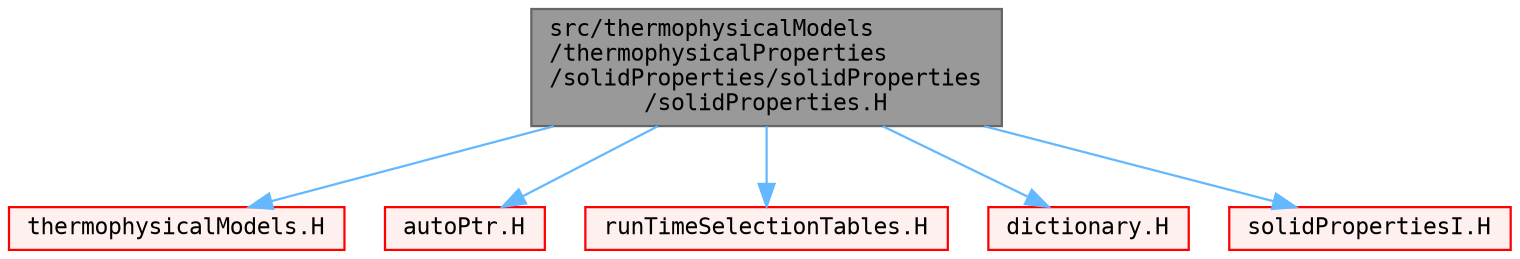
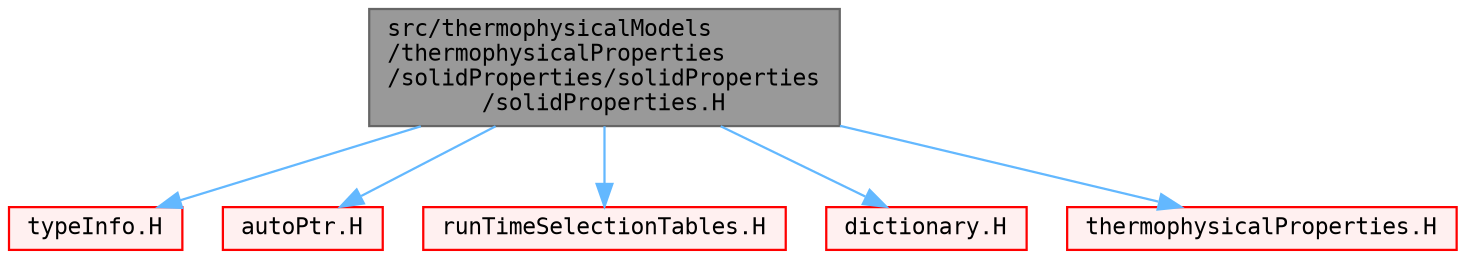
(177, 229) -> (96, 229)
(1370, 229) -> (1262, 229)
